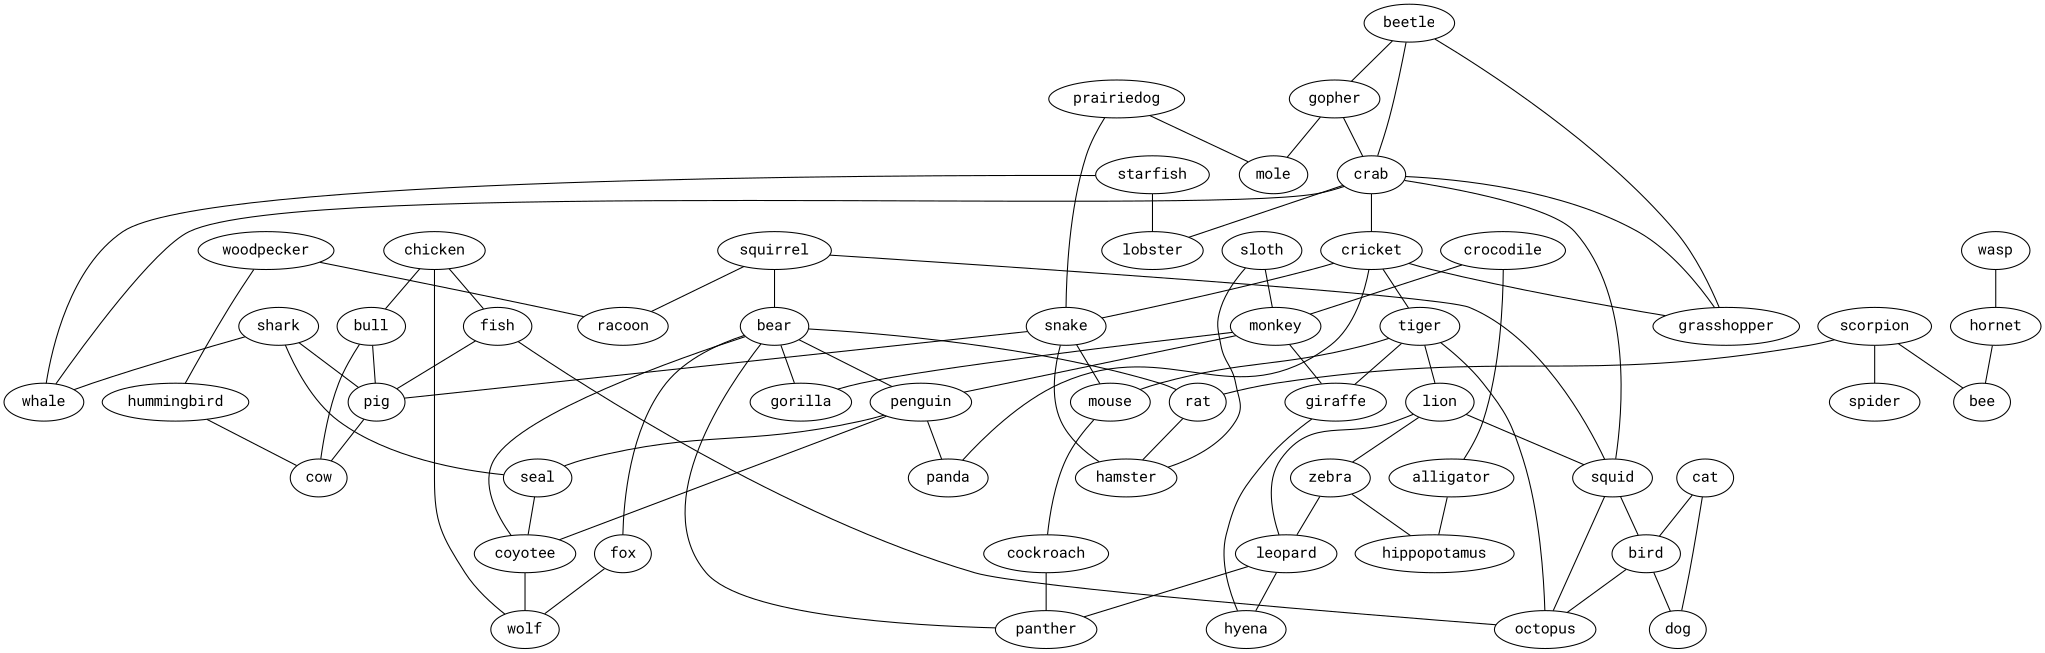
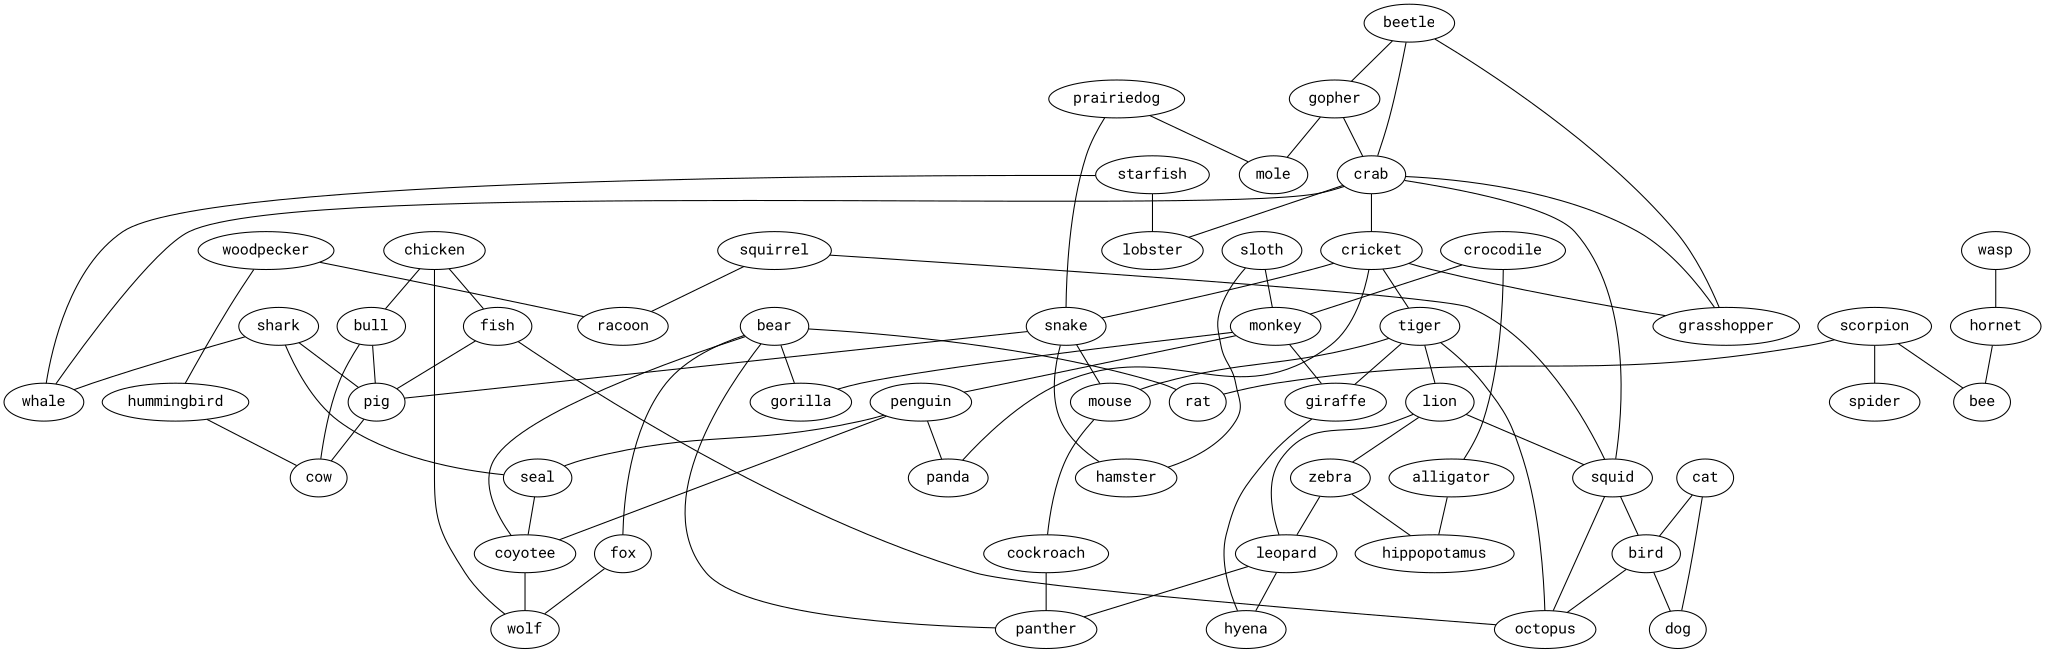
(775, 289) -> none
(845, 363) -> none
(1163, 439) -> none
